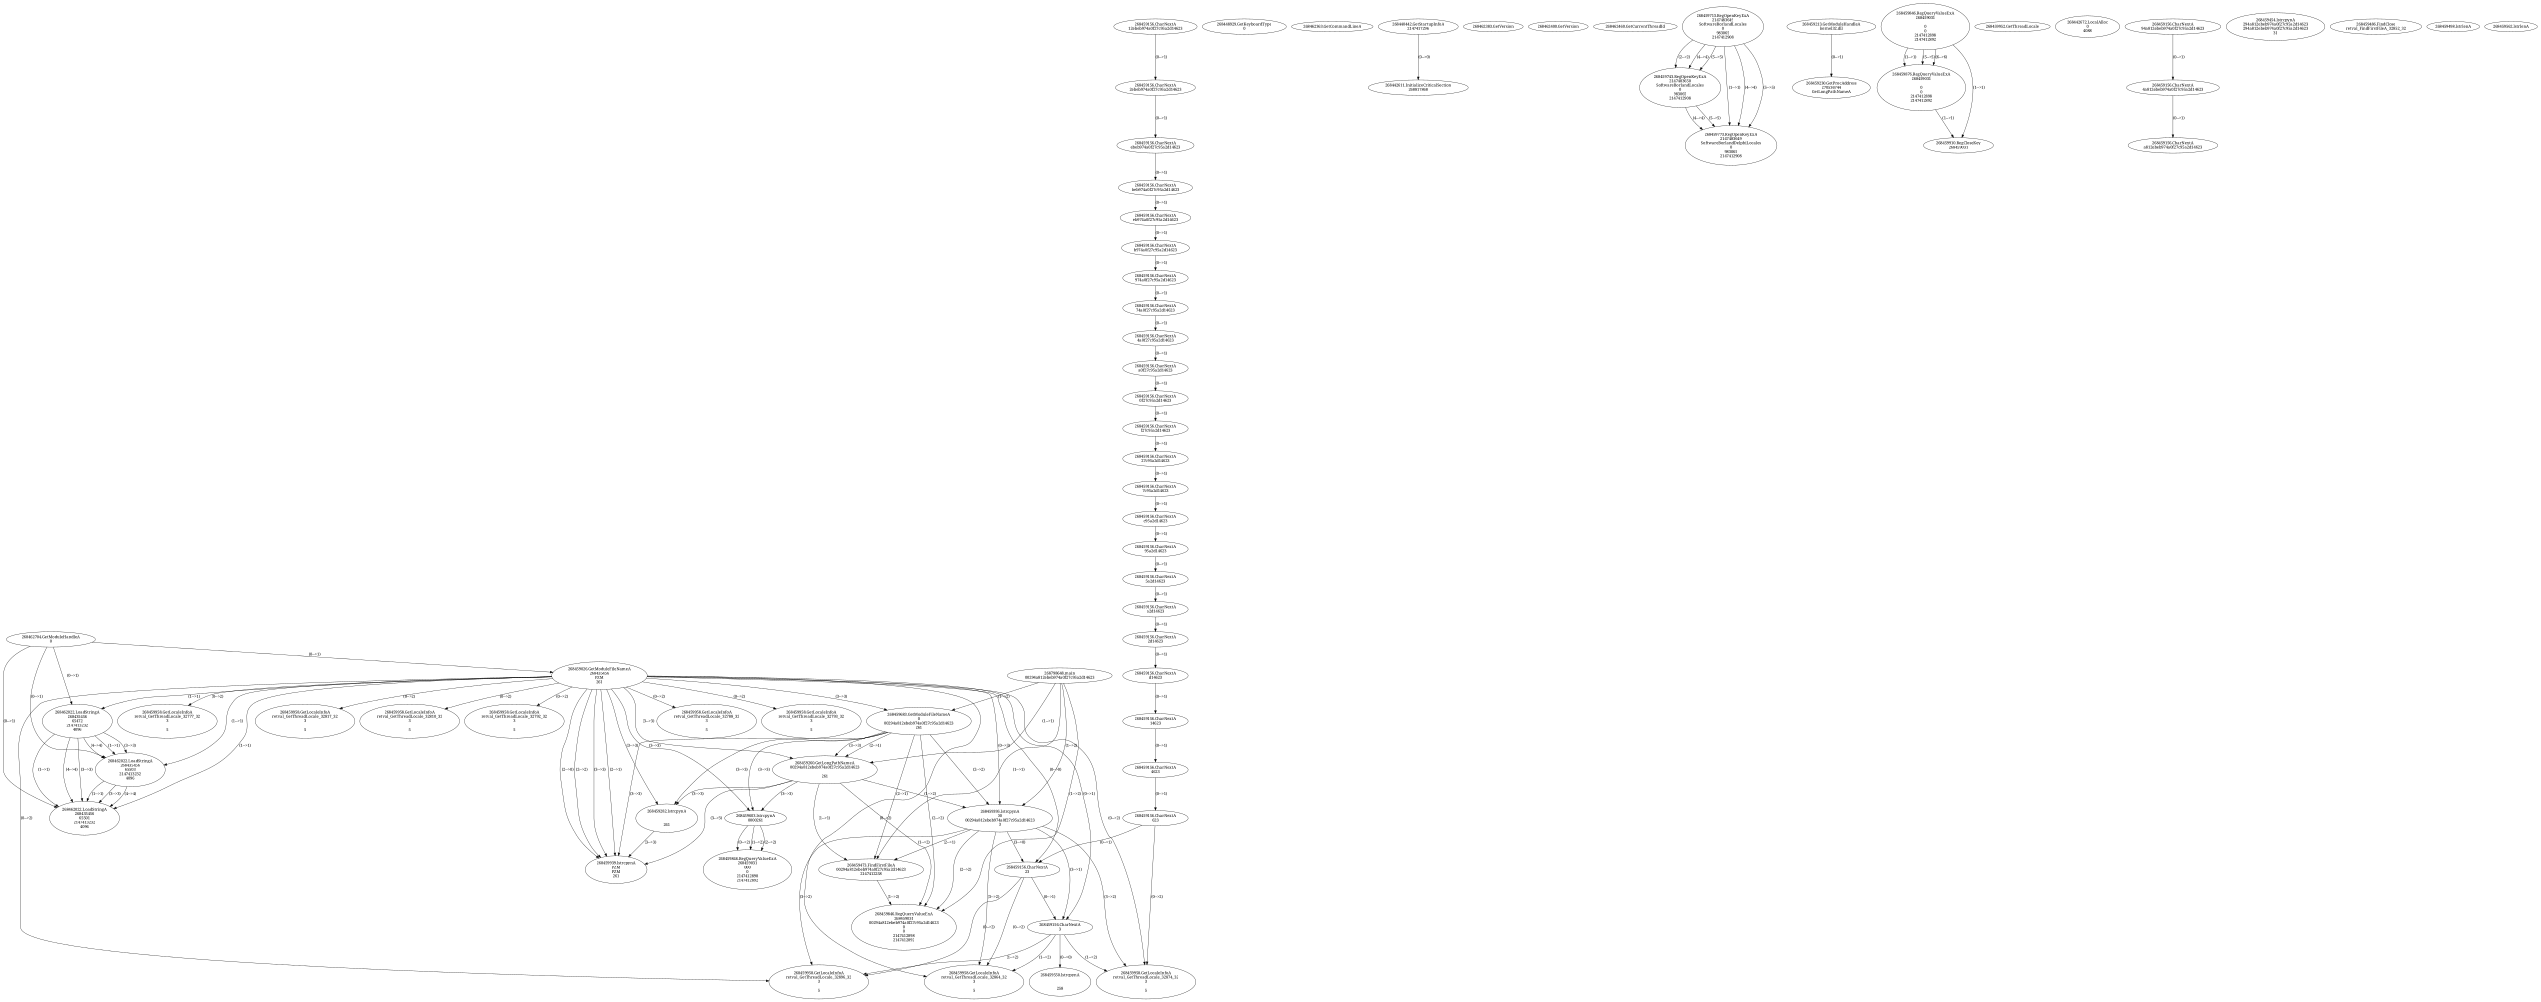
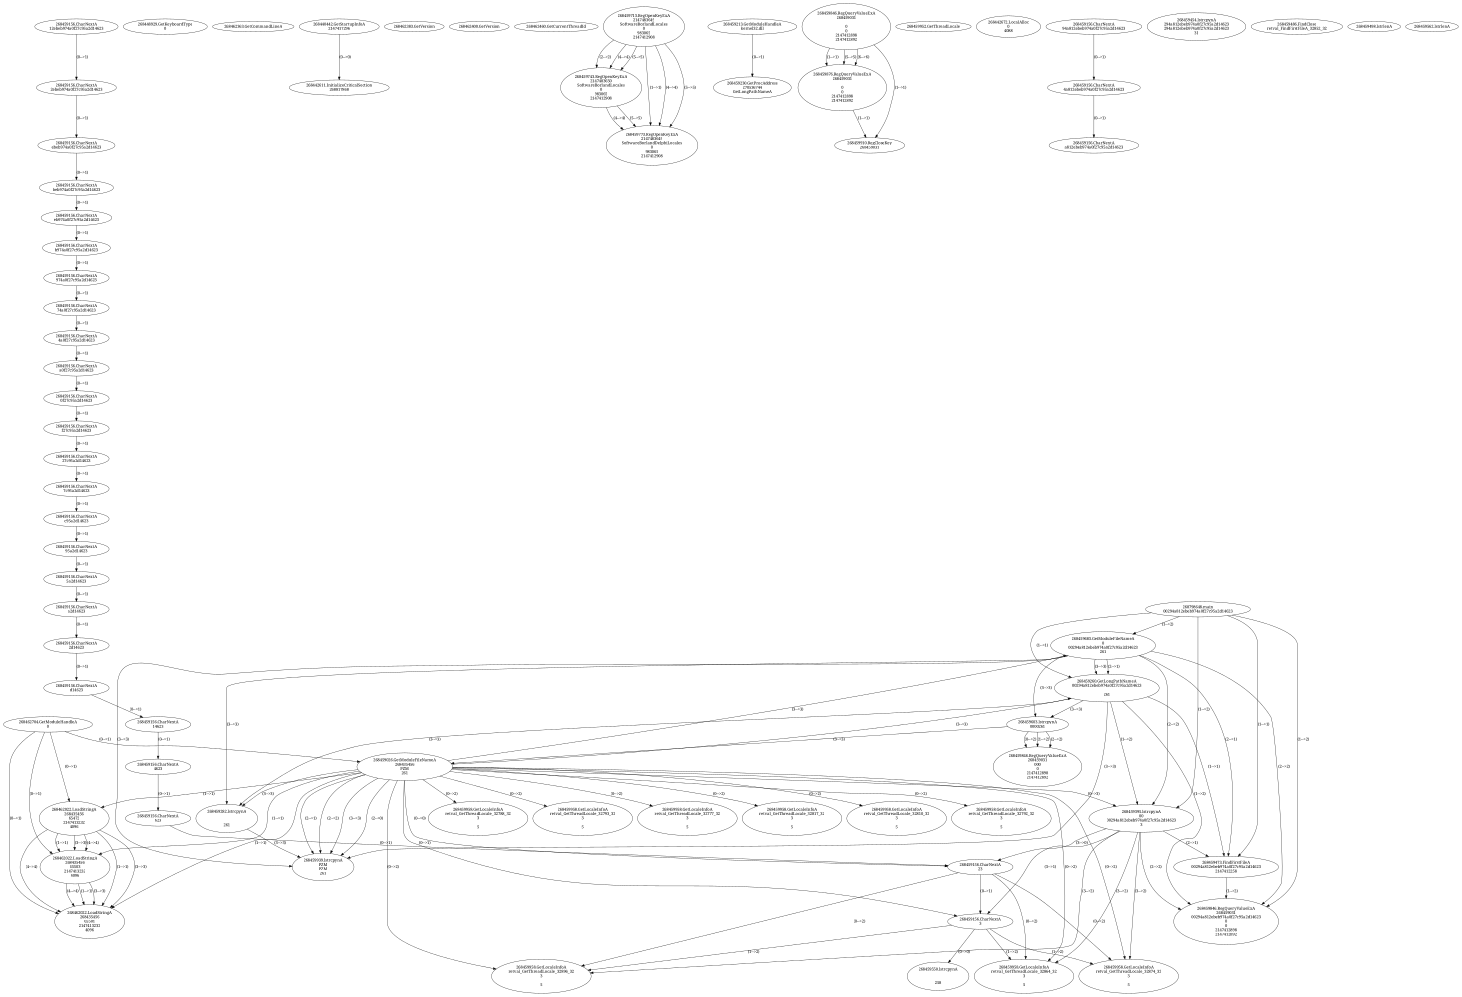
(672, 750) -> (745, 744)
(1151, 894) -> (1055, 911)
